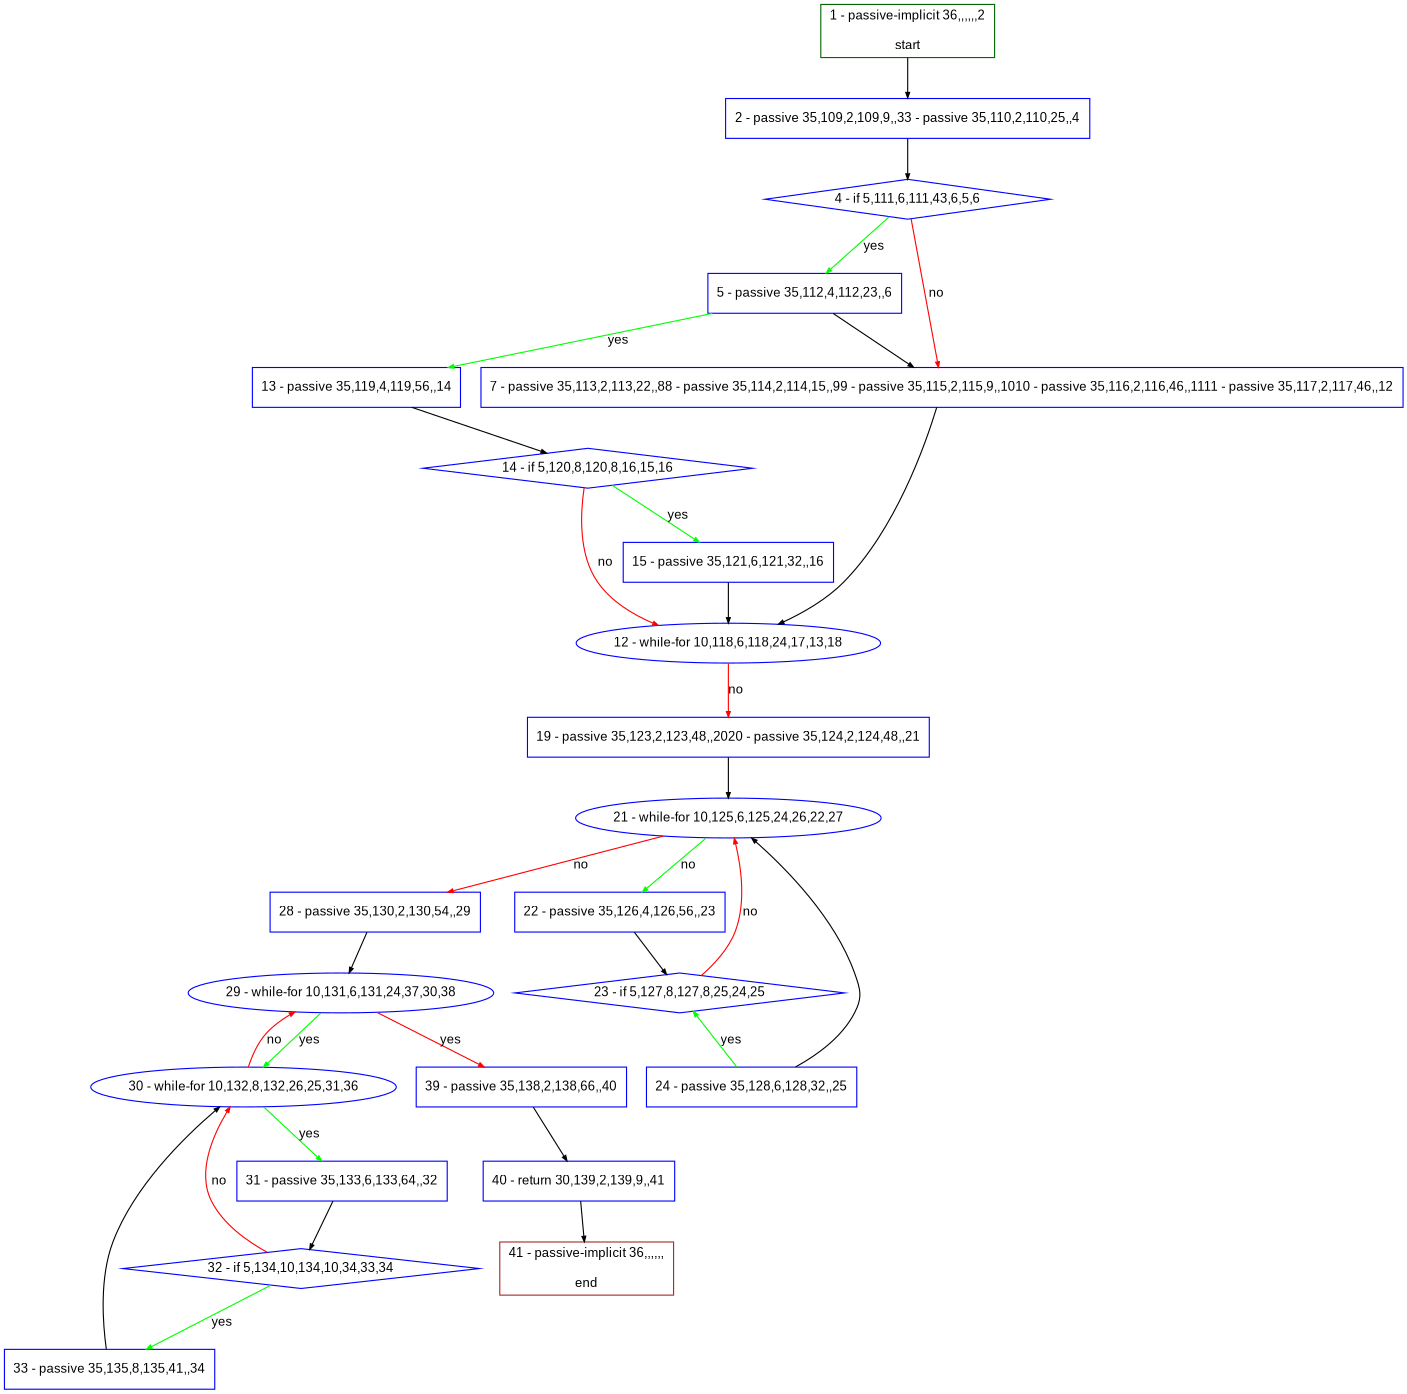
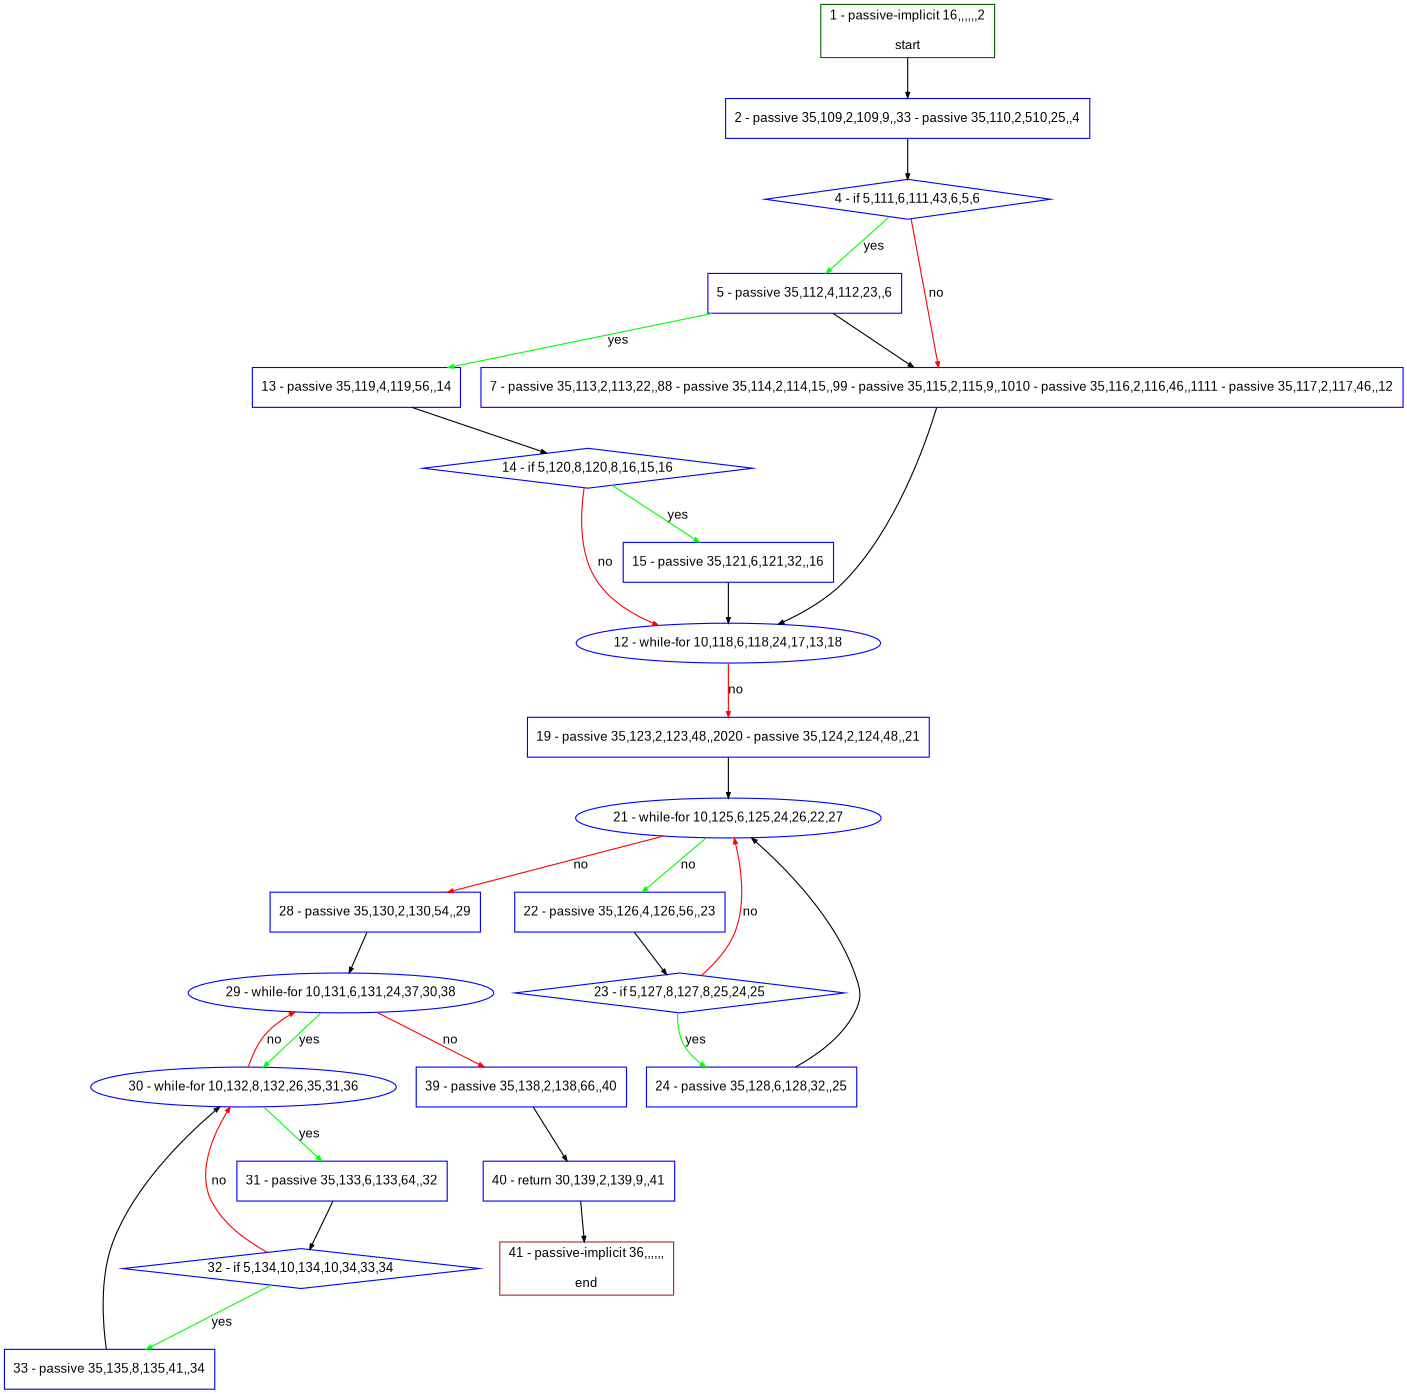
(908, 31) -> (908, 31)
(908, 118) -> (908, 118)
(451, 1040) -> (451, 1040)
(717, 1041) -> (682, 1041)
(244, 1087) -> (244, 1087)
